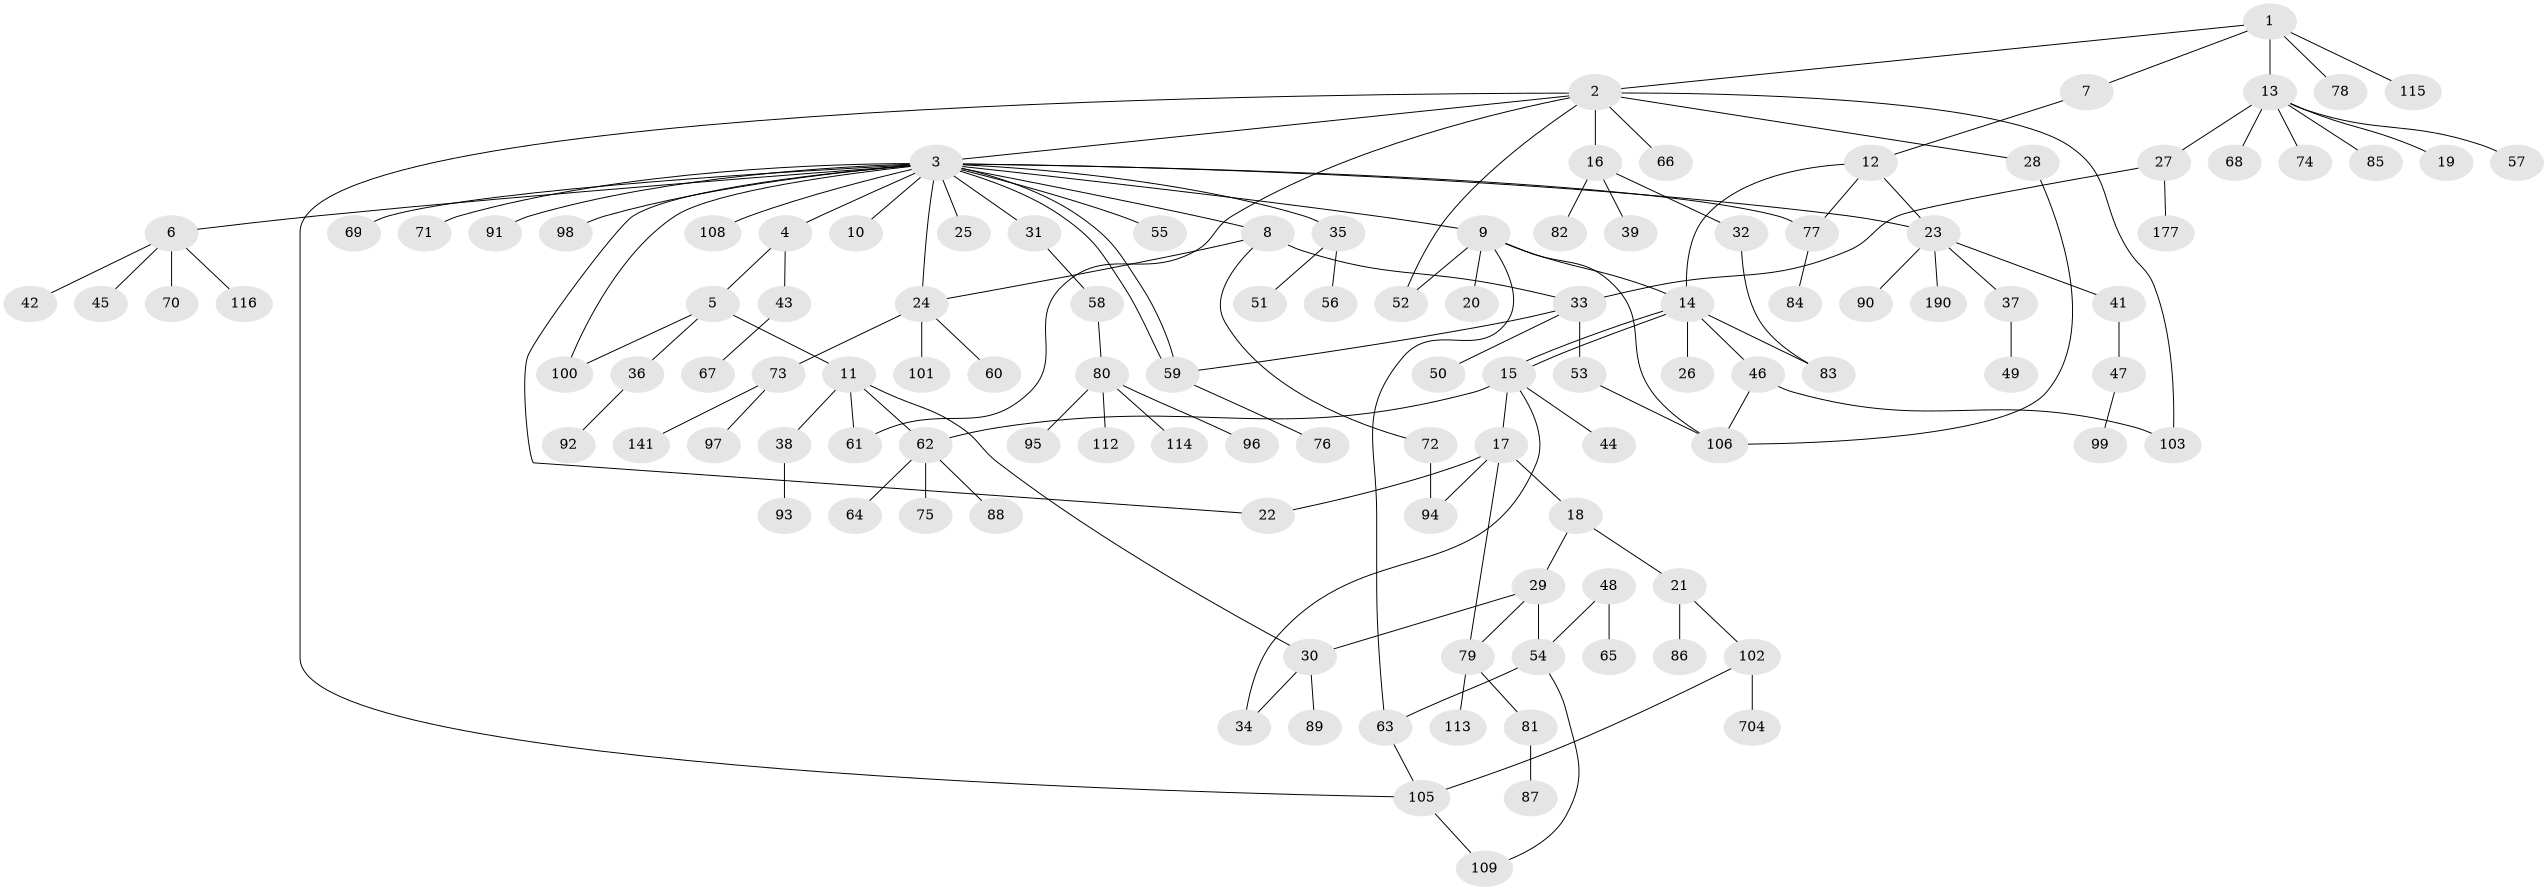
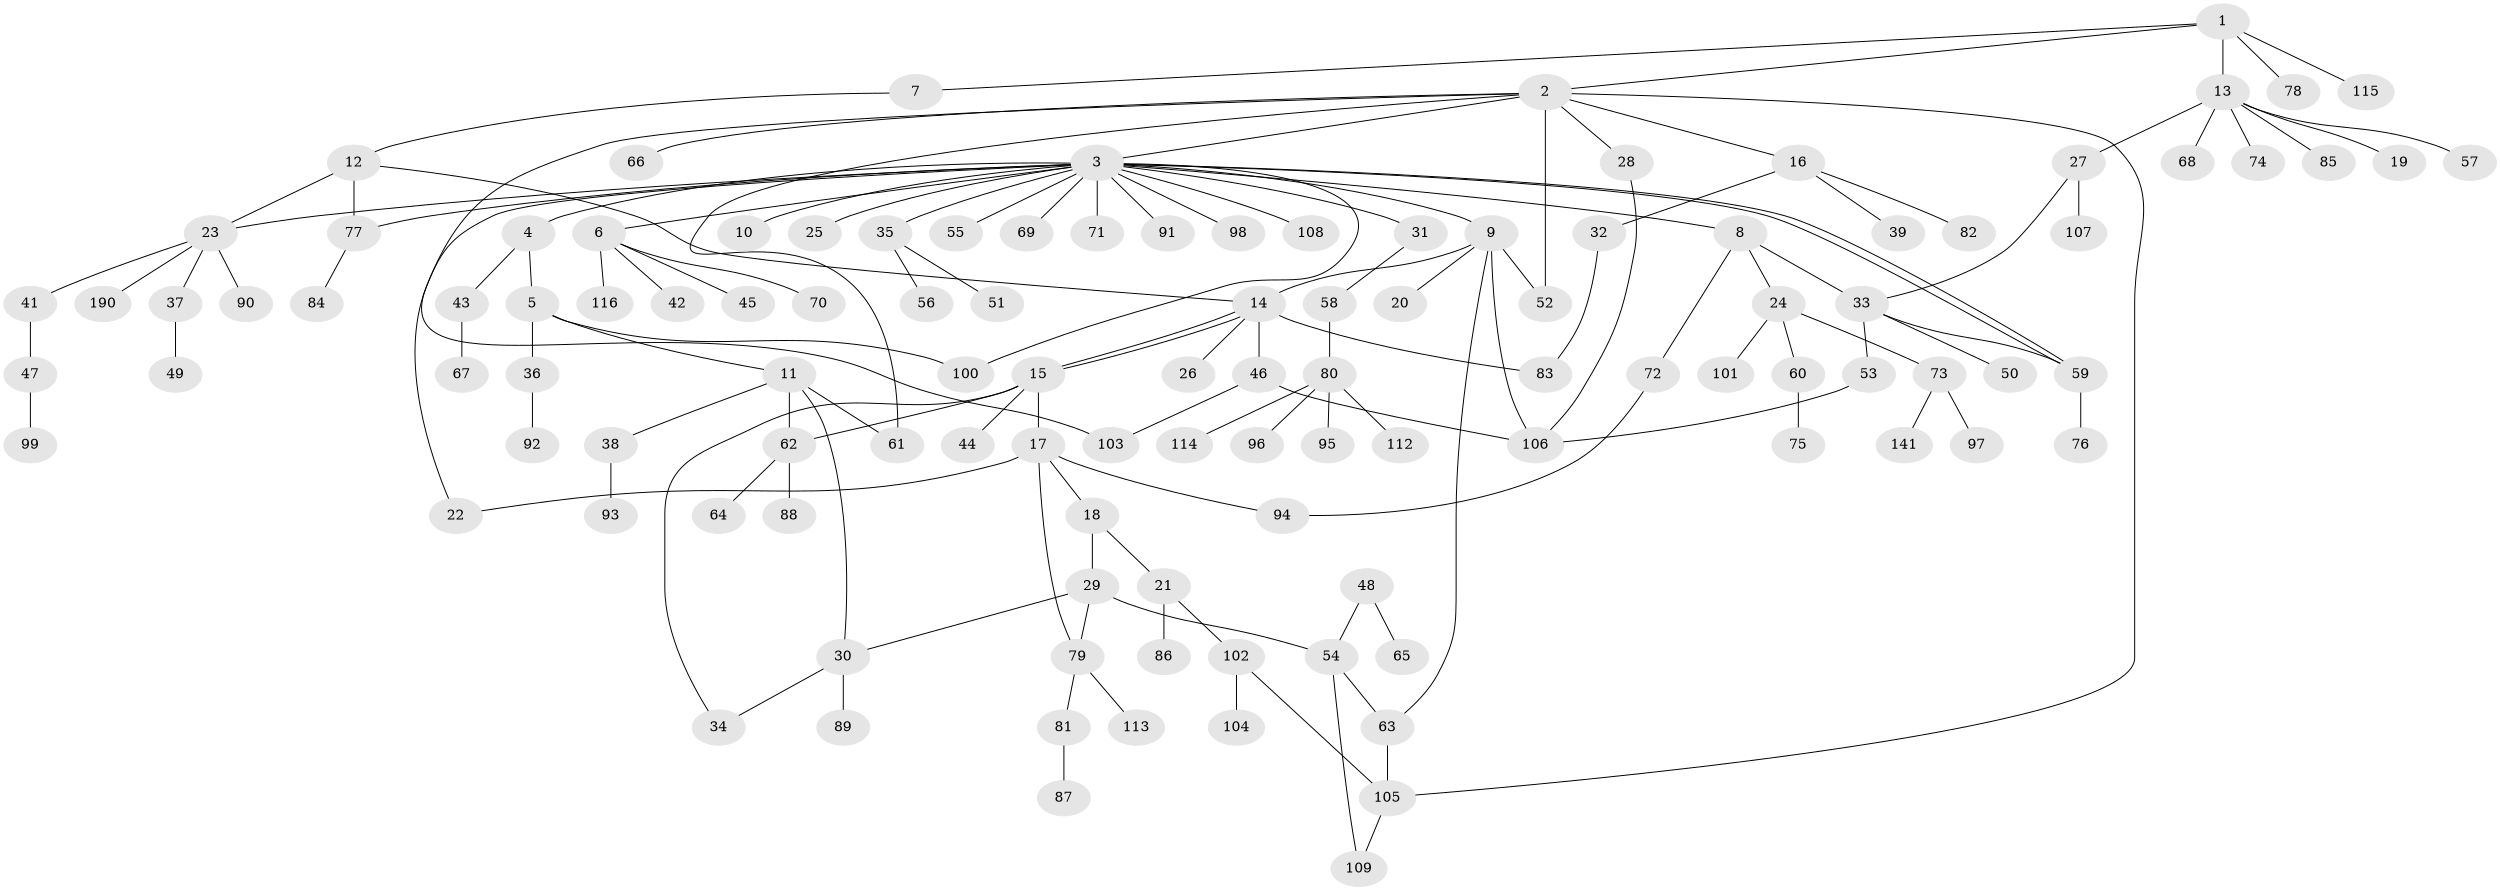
(927, 233) -> none
(2166, 233) -> (2079, 233)
(926, 481) -> (1798, 410)
(1752, 728) -> (1236, 728)
